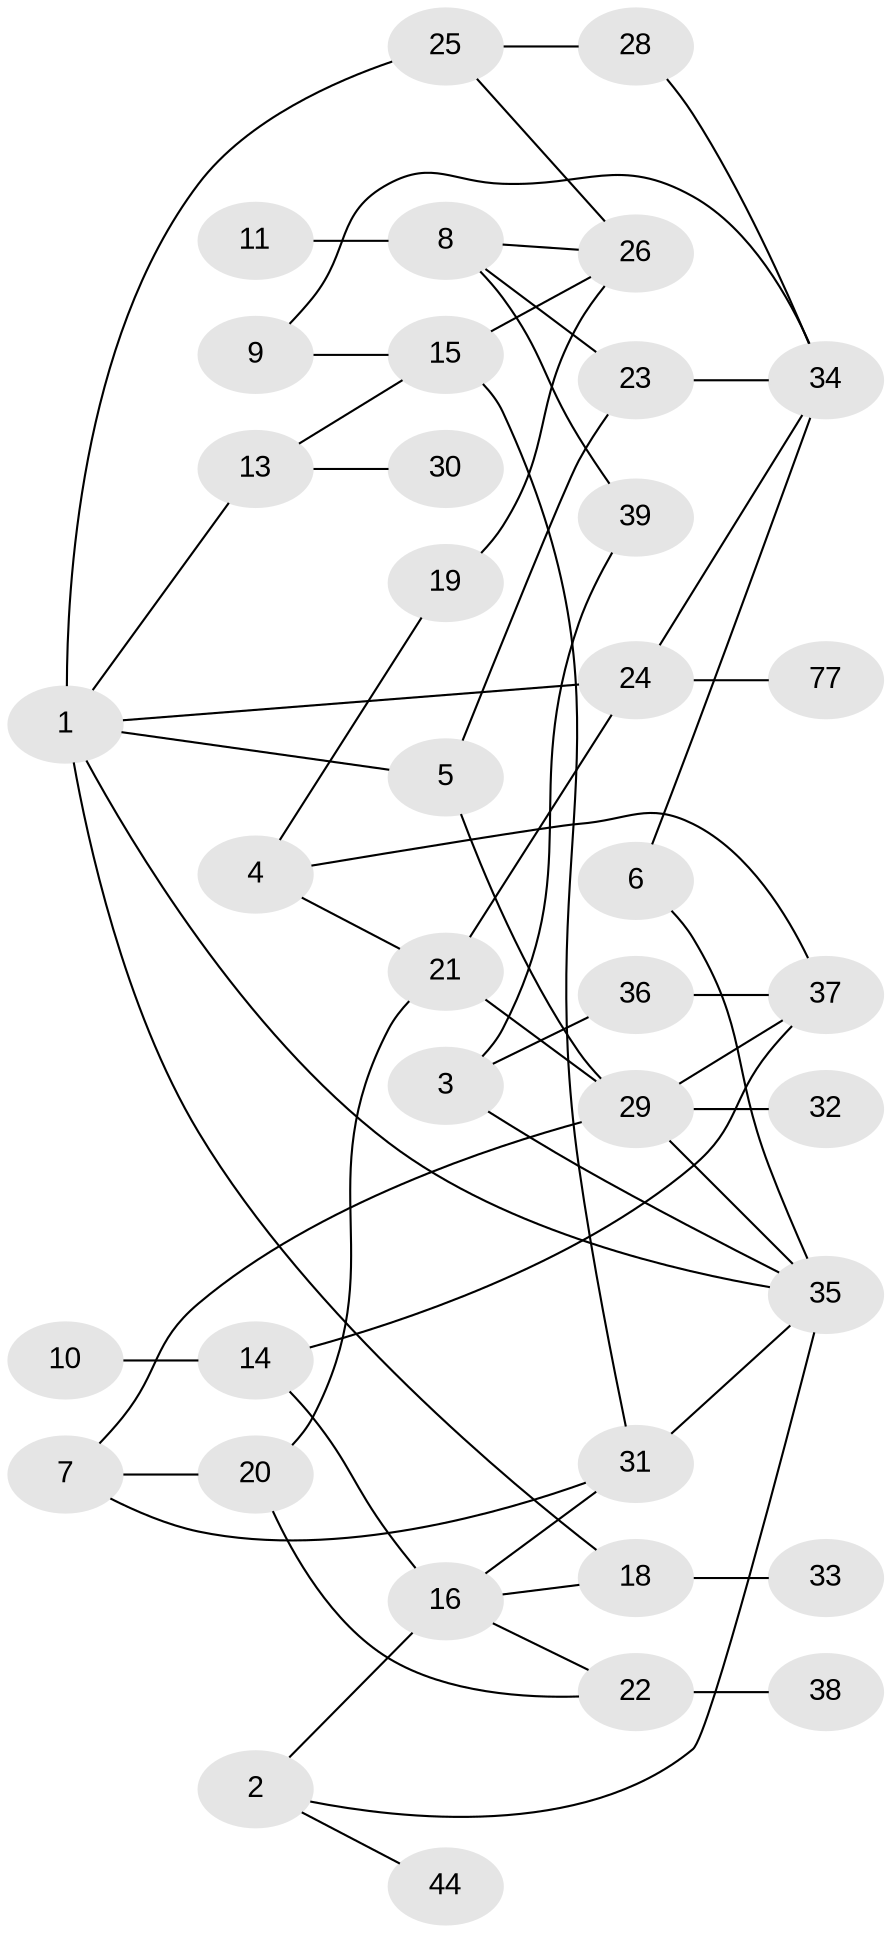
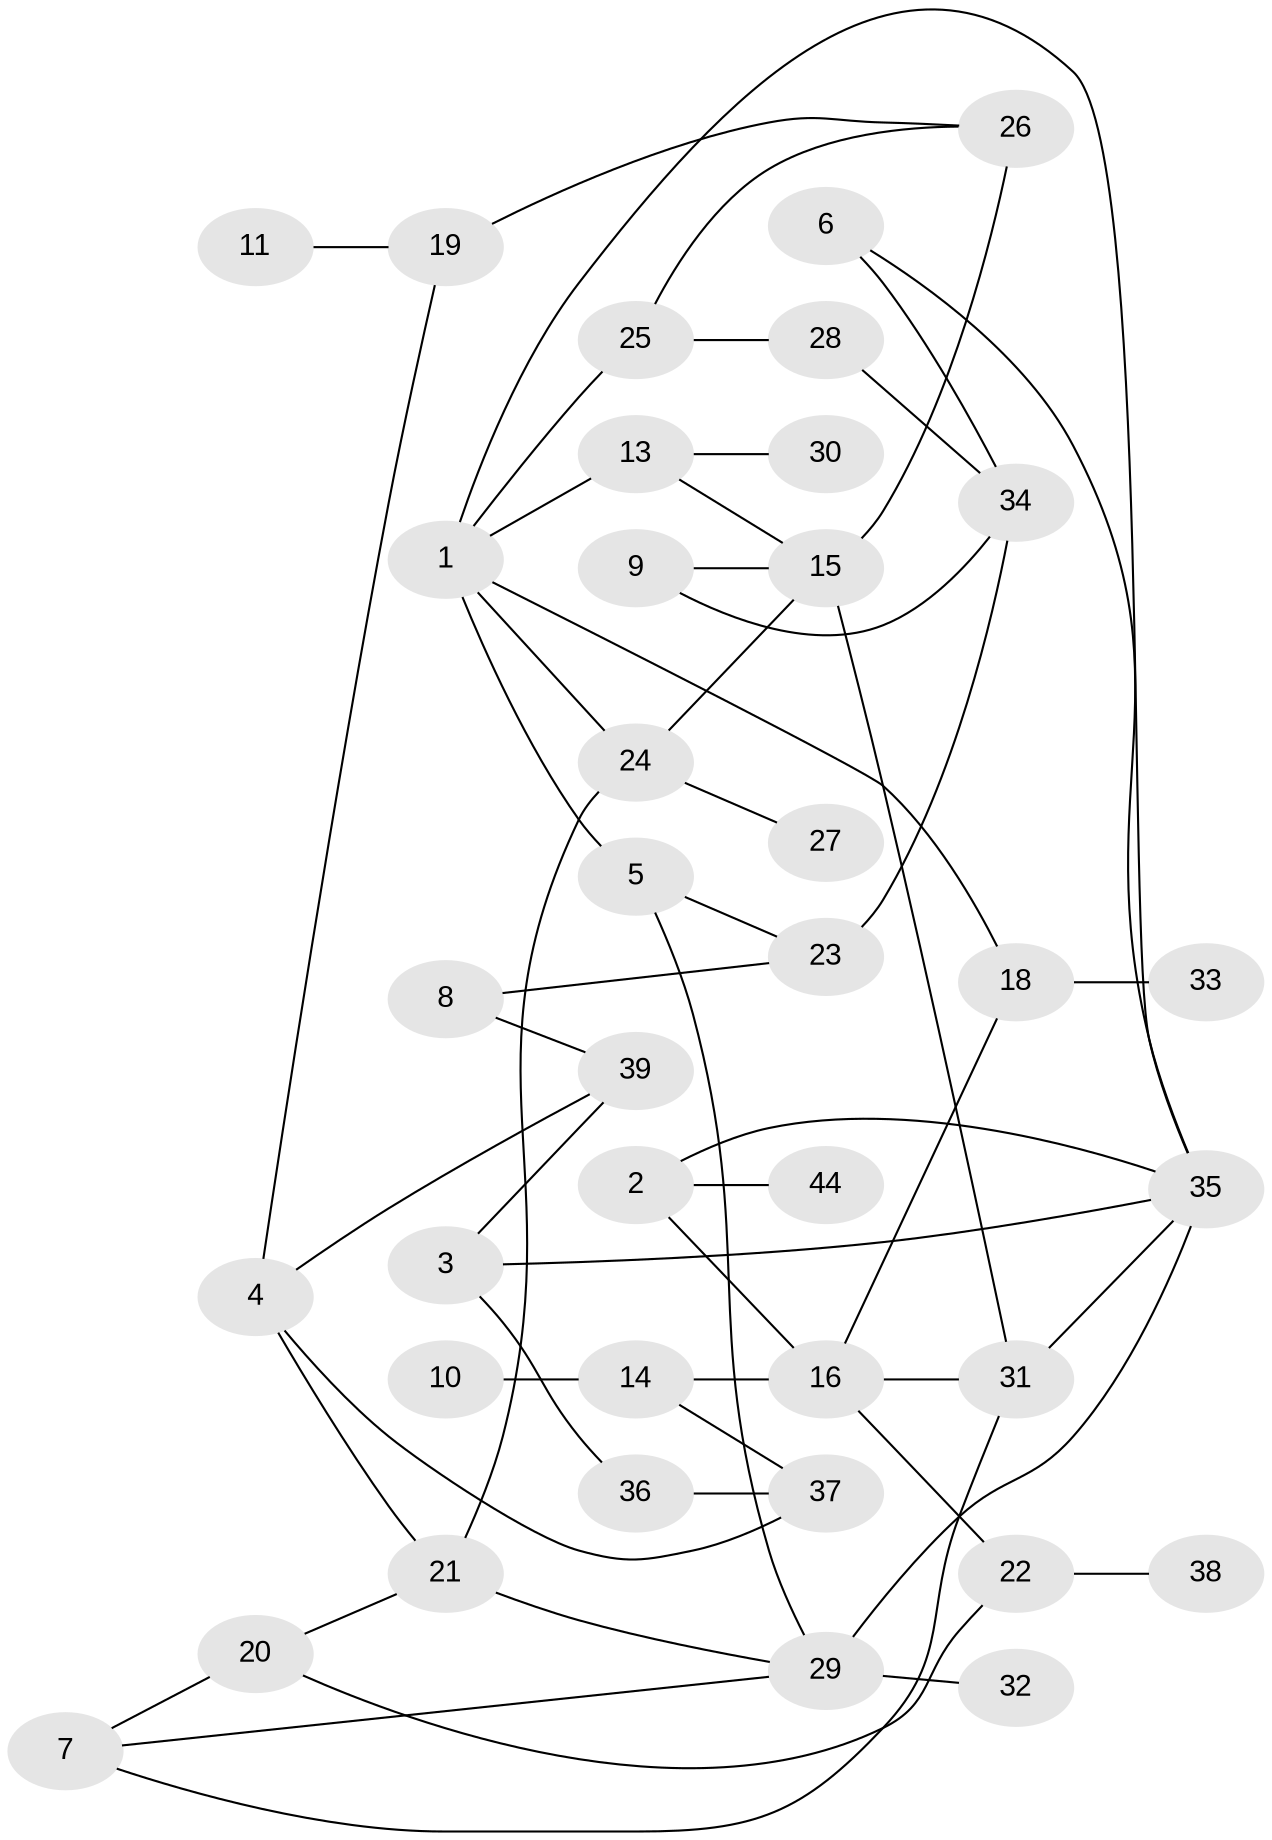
(357, 241) -> (351, 247)
(541, 247) -> none
(731, 530) -> (731, 665)
(826, 680) -> (826, 843)
(726, 1055) -> none
none -> (440, 1177)
